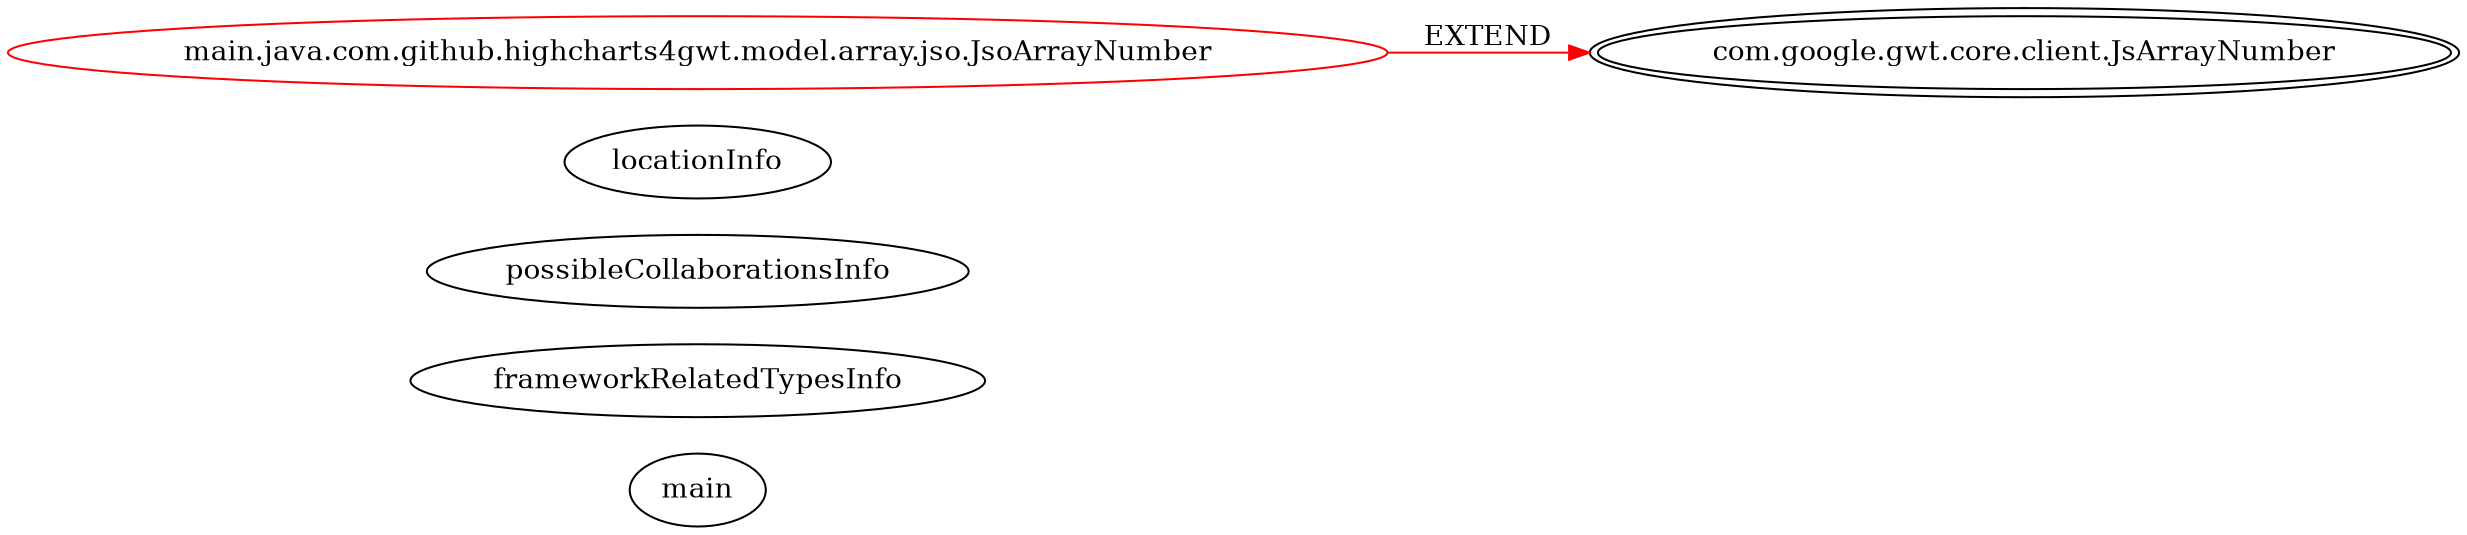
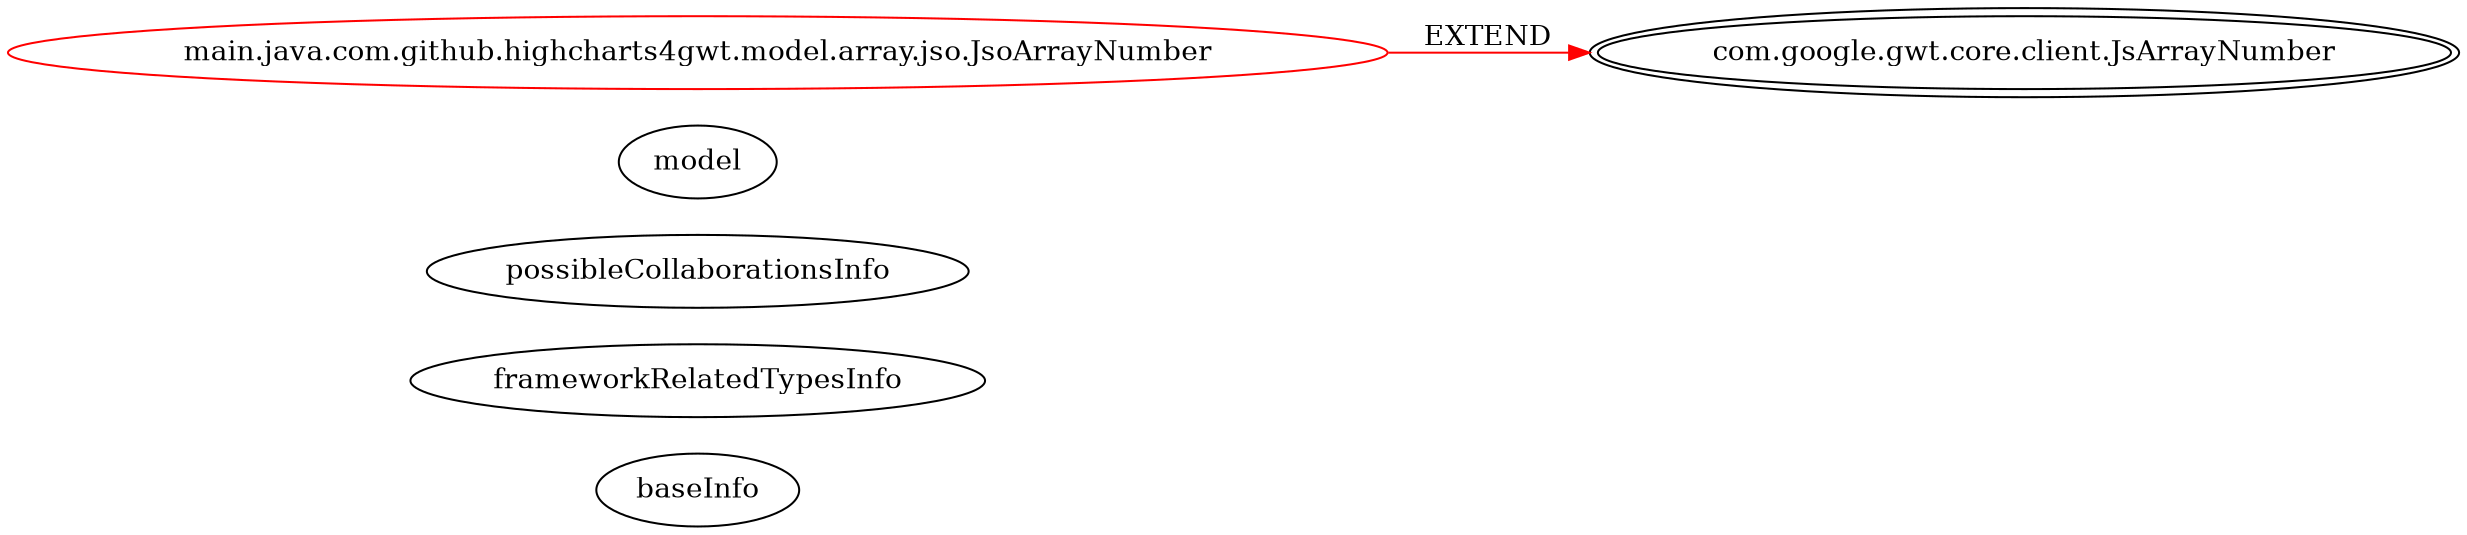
(698, 162) -> (698, 162)
(698, 490) -> (698, 490)
